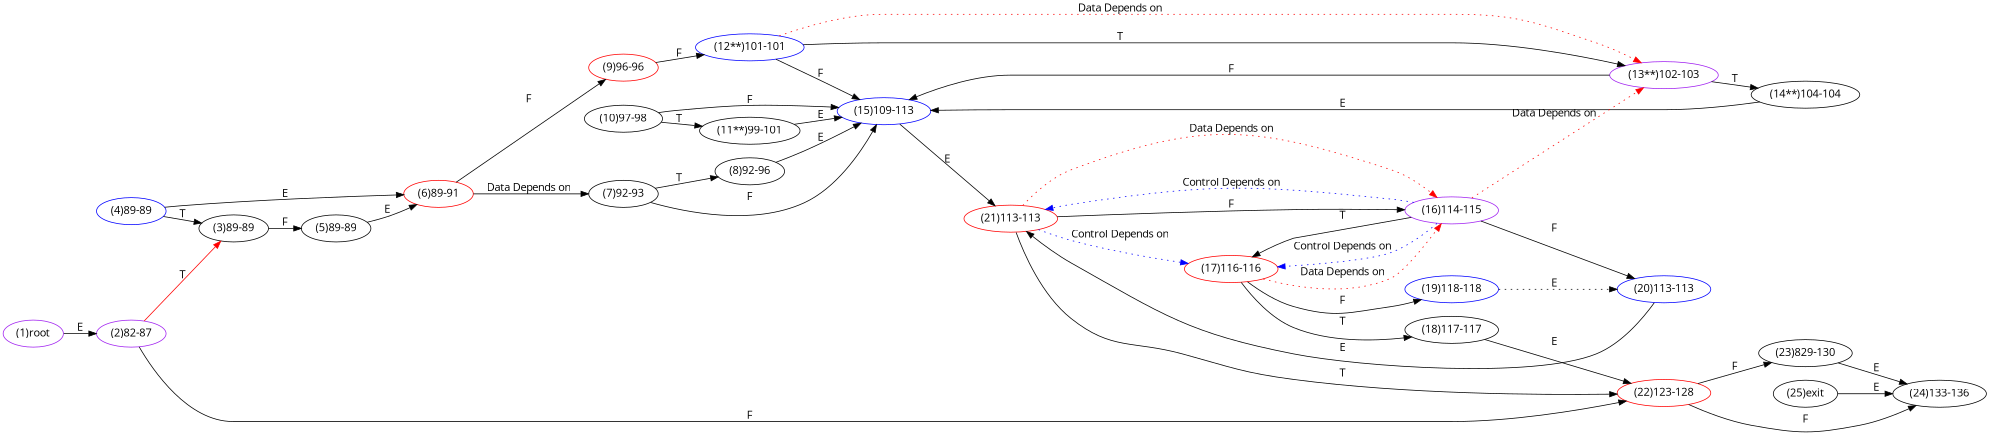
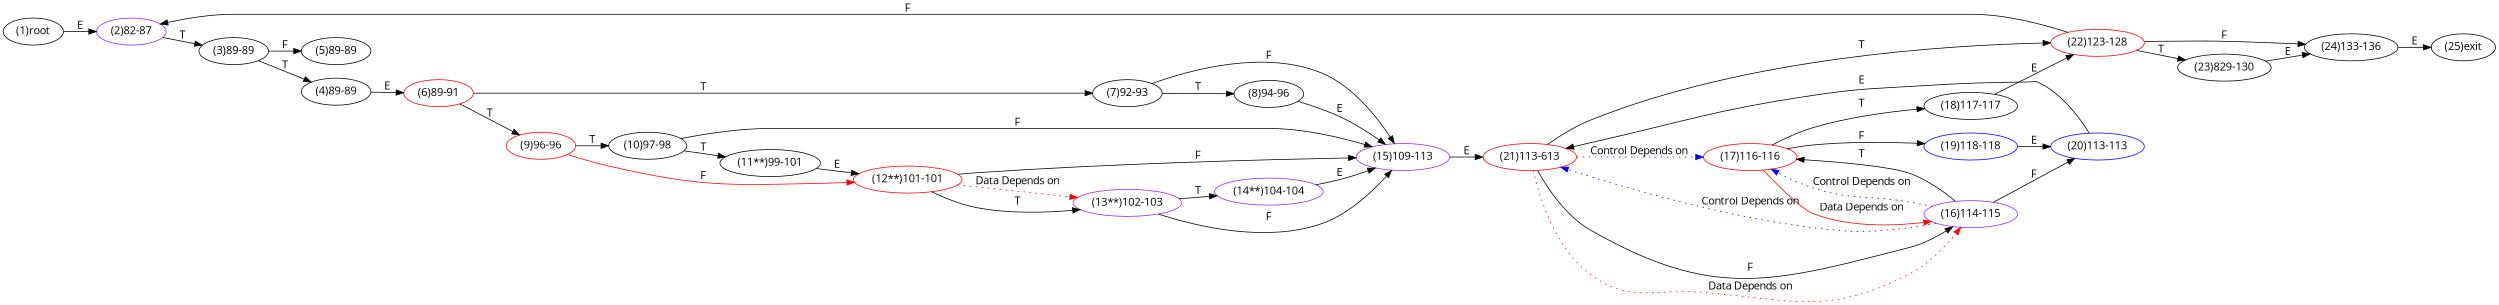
(750, 47) -> (908, 180)
(676, 59) -> (706, 183)
(1805, 95) -> (1269, 192)
(529, 100) -> (490, 114)
(884, 111) -> (1403, 157)
(814, 121) -> (834, 171)
(1554, 145) -> none
none -> (588, 146)
(750, 171) -> (1269, 94)
(529, 188) -> (703, 88)
(131, 211) -> (336, 92)
(389, 216) -> none
(179, 219) -> (281, 70)
(1011, 219) -> (1530, 157)
(180, 284) -> (179, 41)
(1361, 287) -> (1835, 220)
(1554, 289) -> (2030, 147)
(33, 334) -> (33, 32)
(1735, 367) -> (2161, 50)
(1861, 394) -> (2411, 47)
(864, 422) -> (1118, 14)
